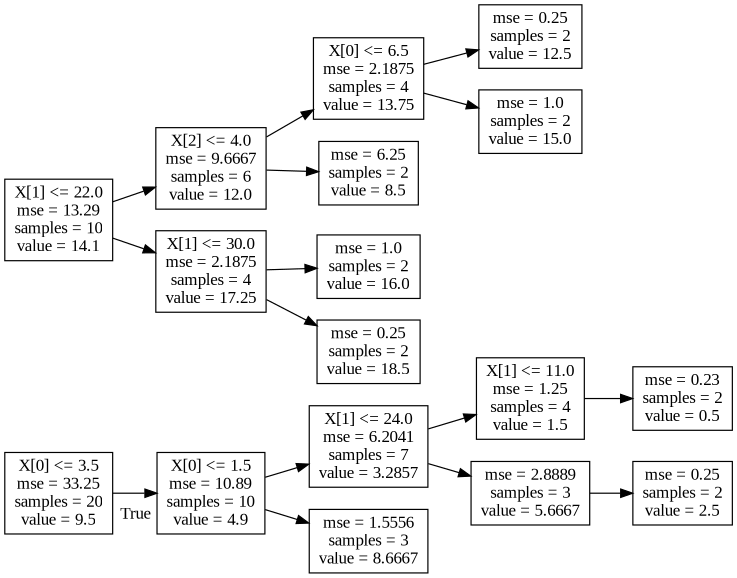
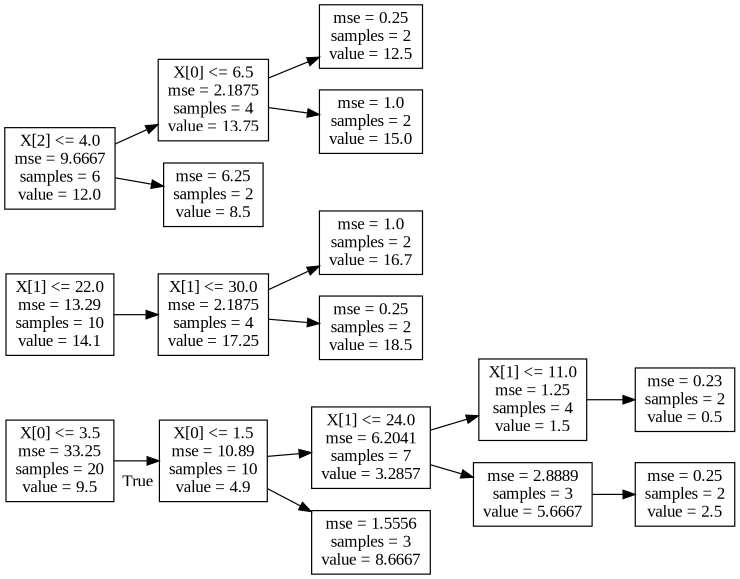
(128, 196) -> none
(369, 267) -> (371, 243)
